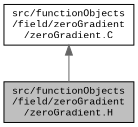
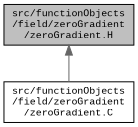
(69, 69) -> (69, 69)
